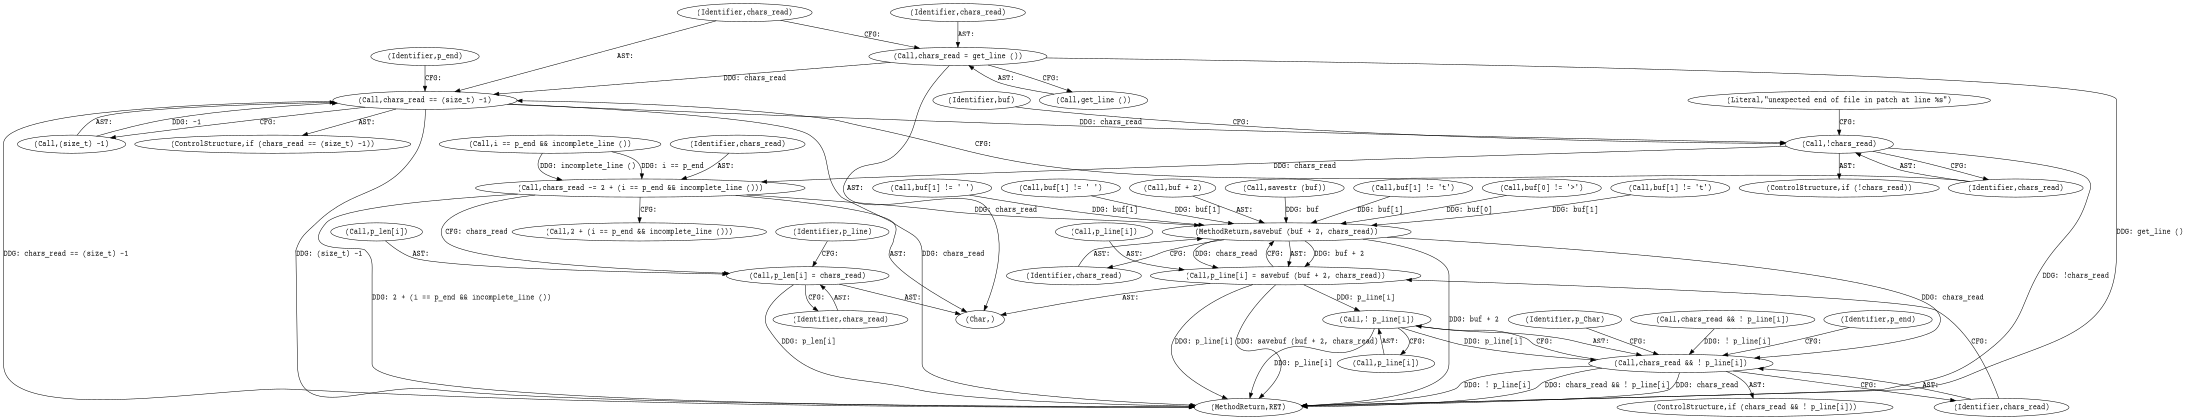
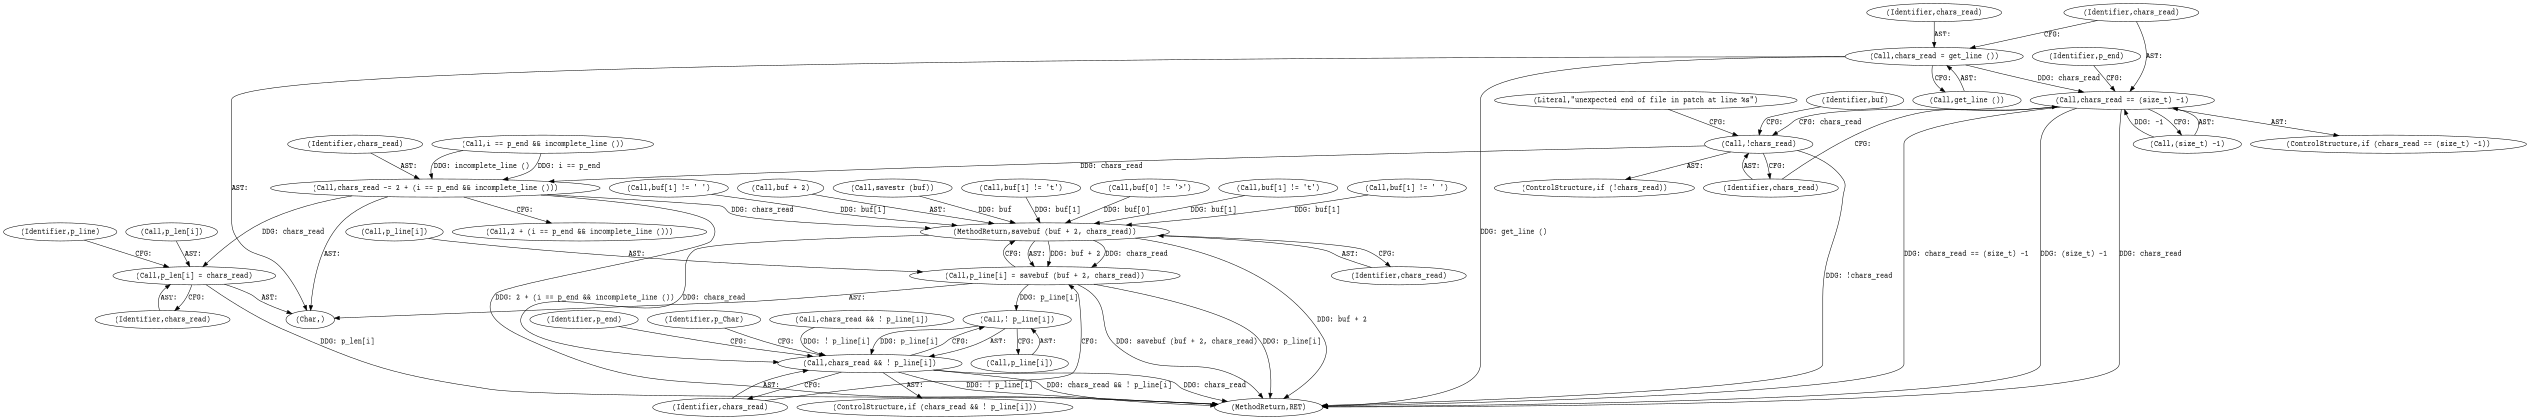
(1111, 122) -> (1830, 122)
(476, 232) -> (293, 232)
(1306, 347) -> none
